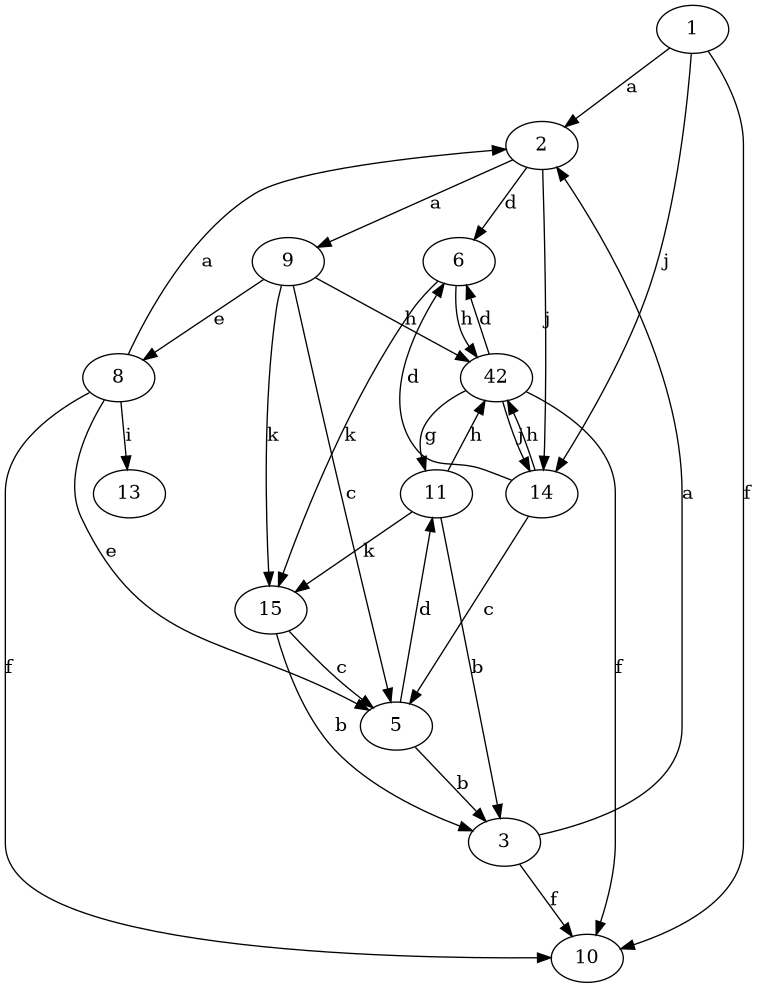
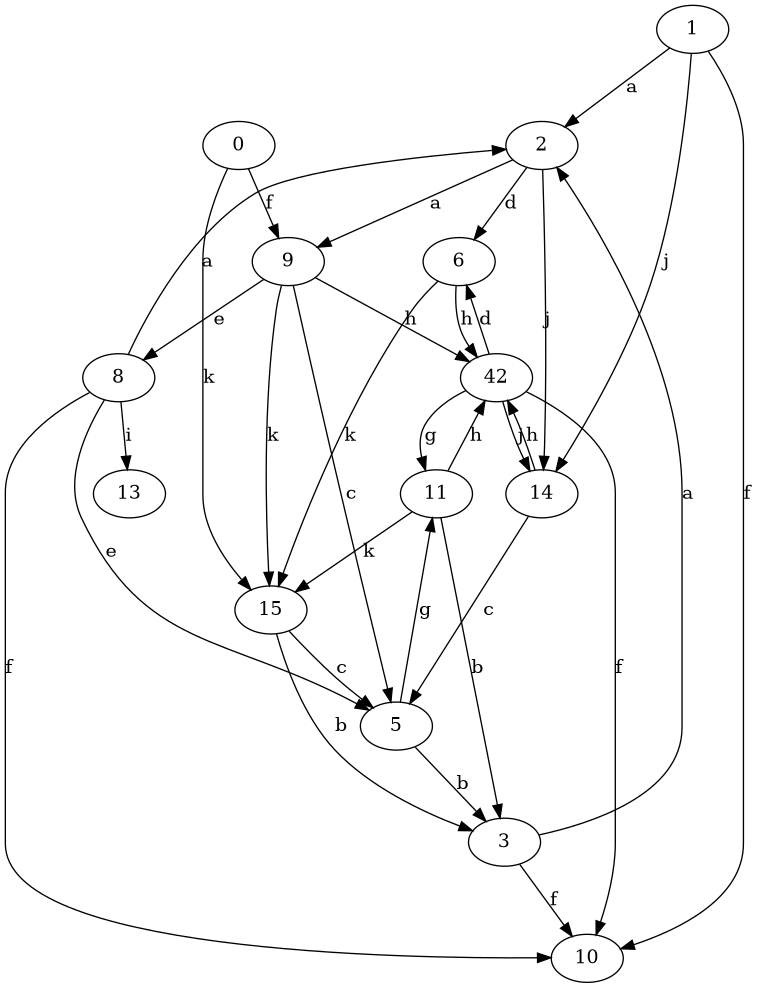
none -> (239, 145)
(403, 421) -> none
(426, 610) -> (426, 610)
